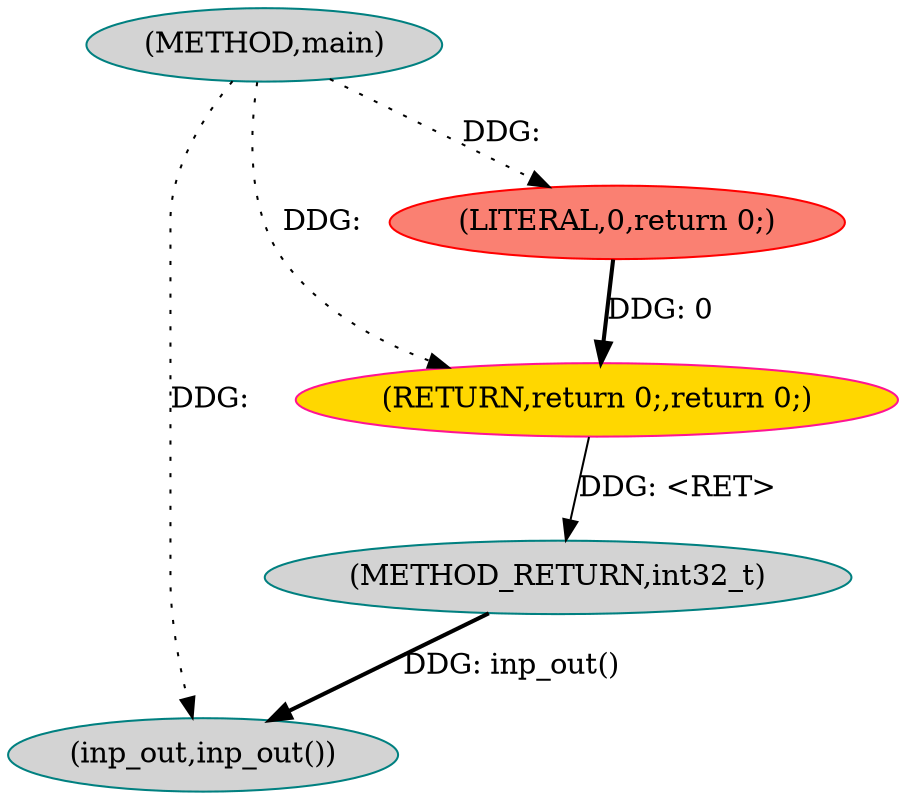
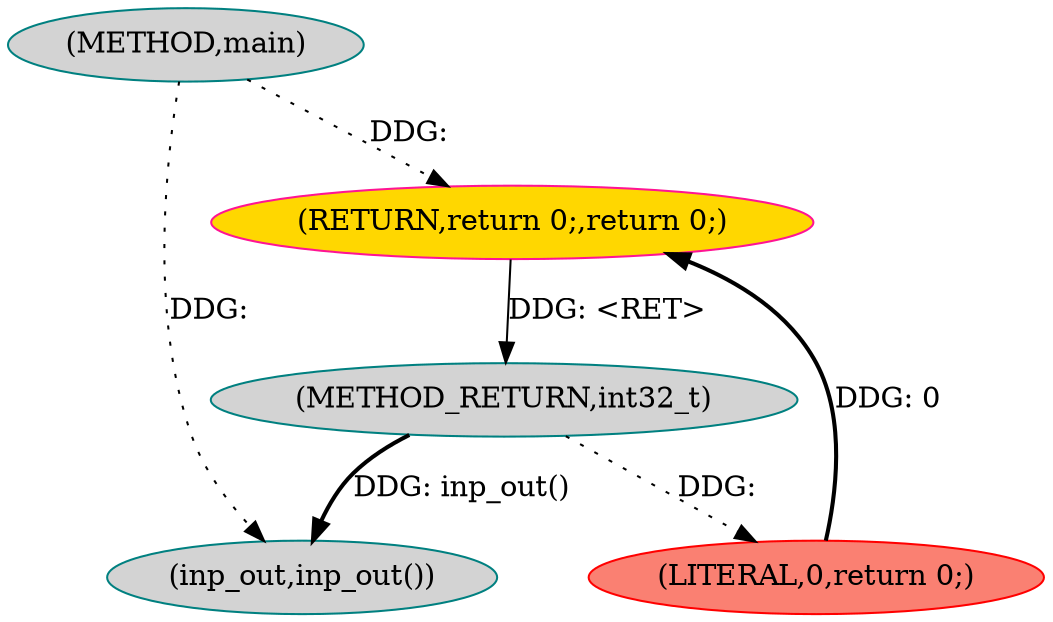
(430, 129) -> (652, 484)
